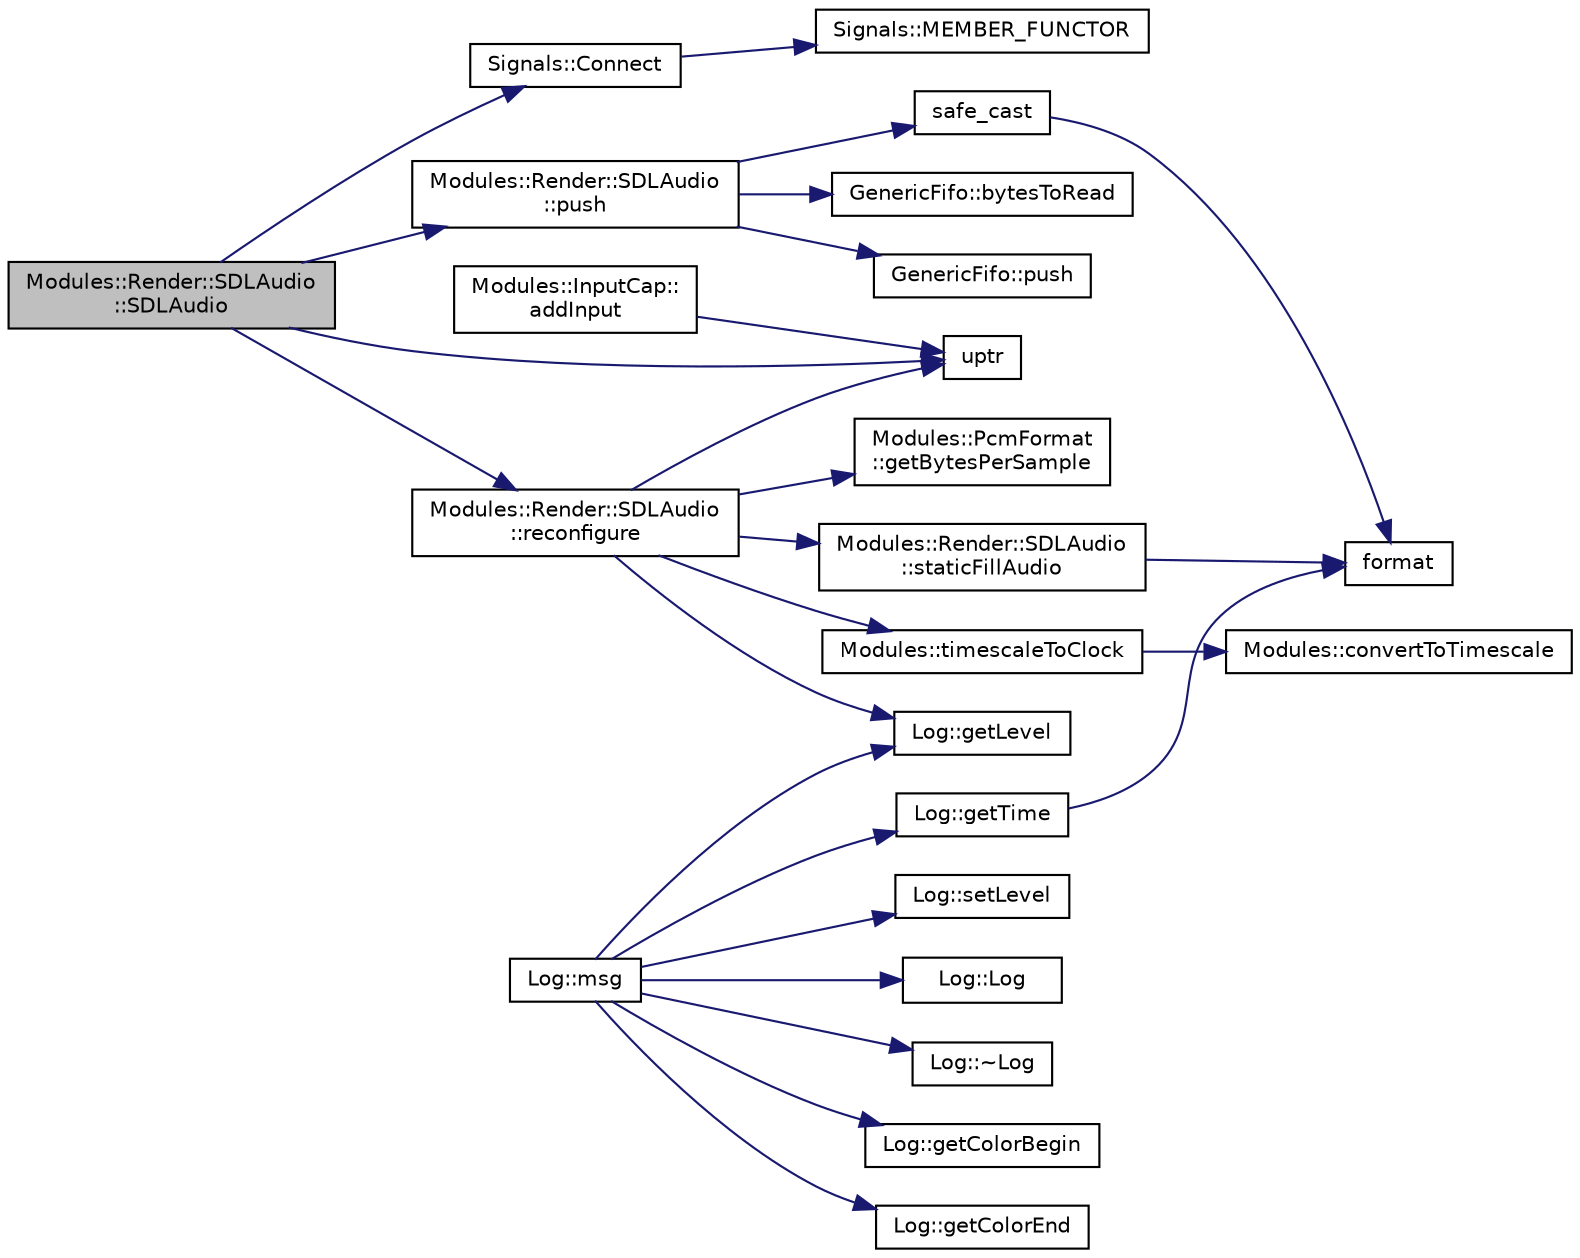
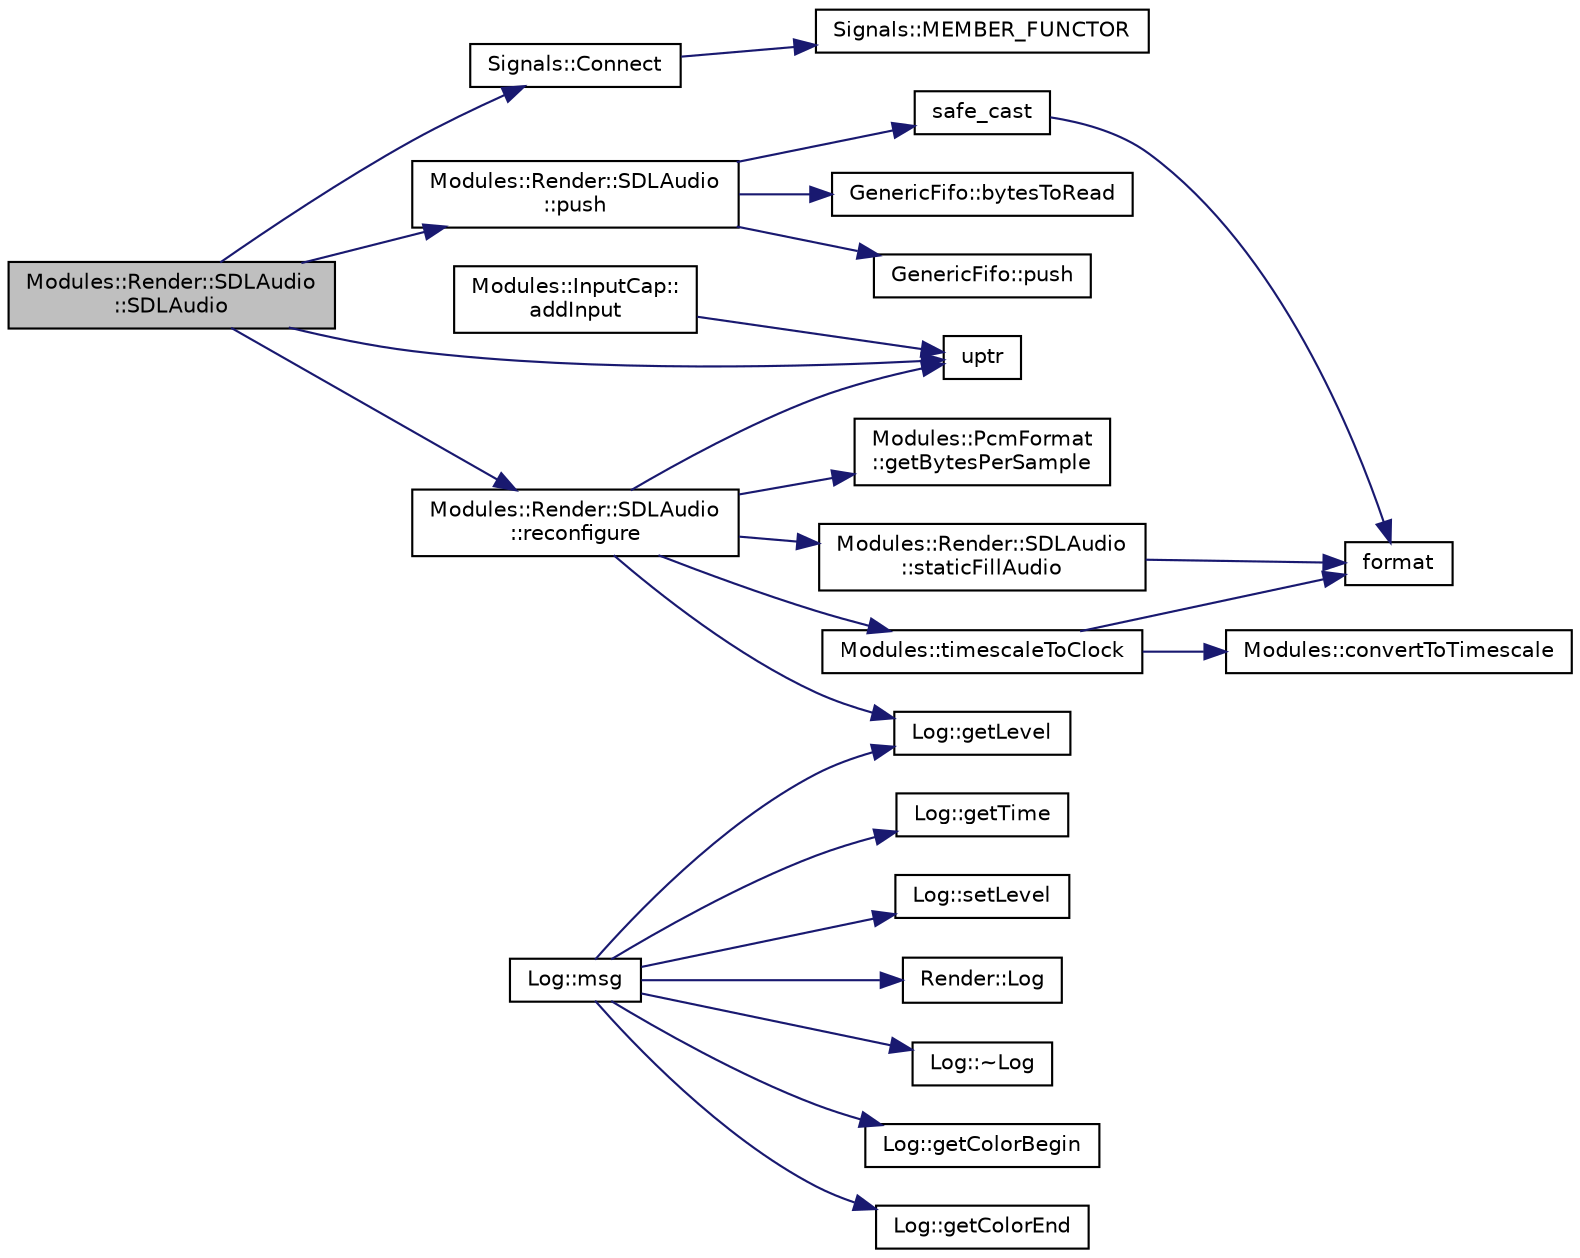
(1189, 684) -> (1202, 605)
(982, 980) -> (982, 980)
